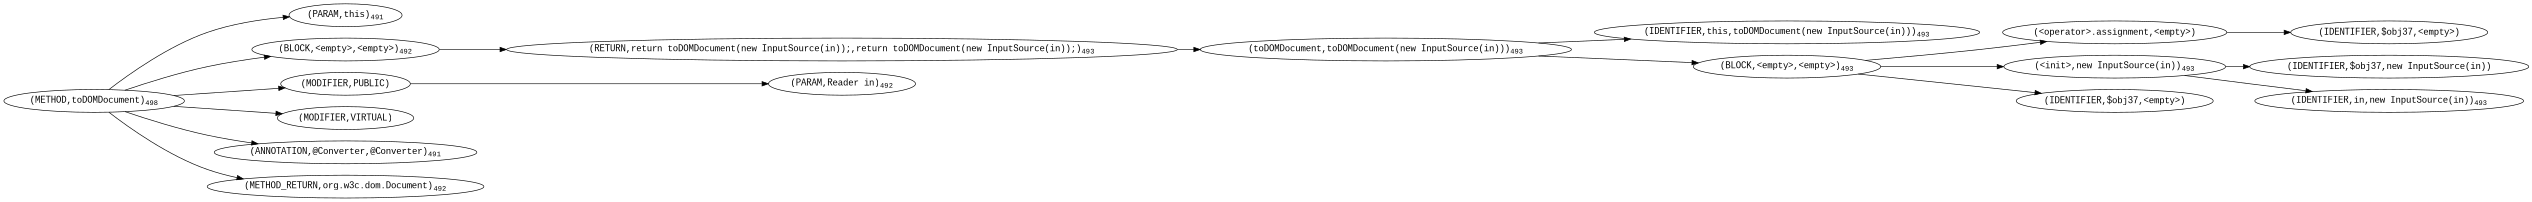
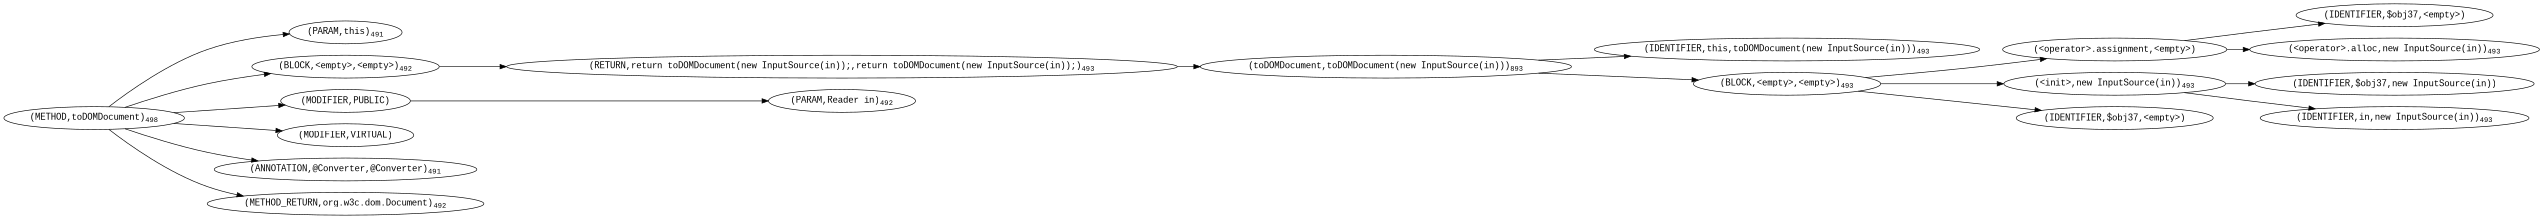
(1517, 49) -> (1517, 66)
none -> (2395, 50)
